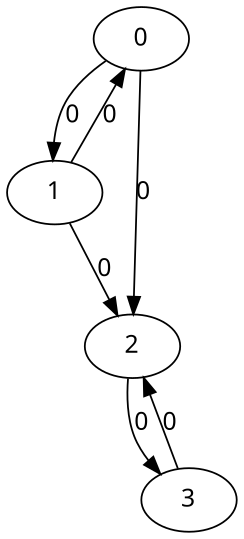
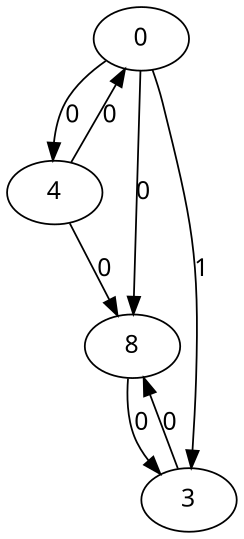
(55, 193) -> (55, 193)
none -> (194, 258)
(132, 346) -> (132, 346)
